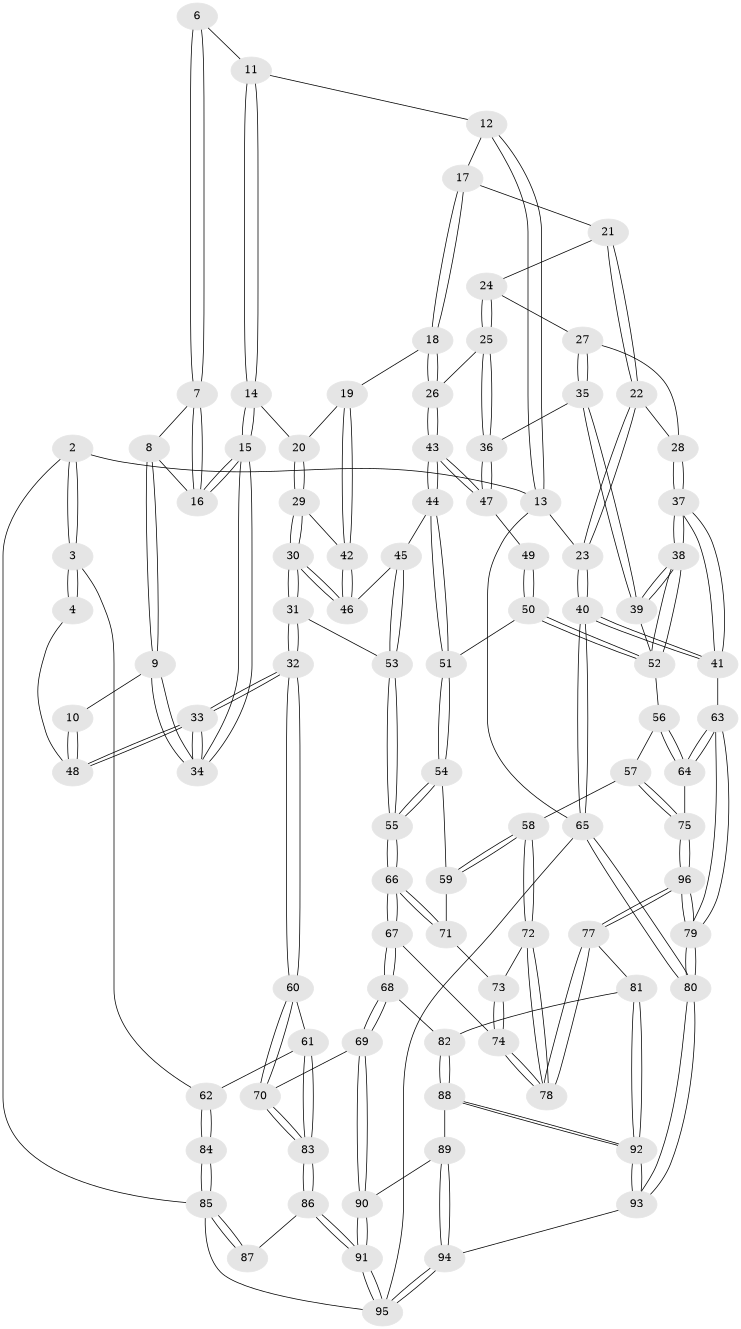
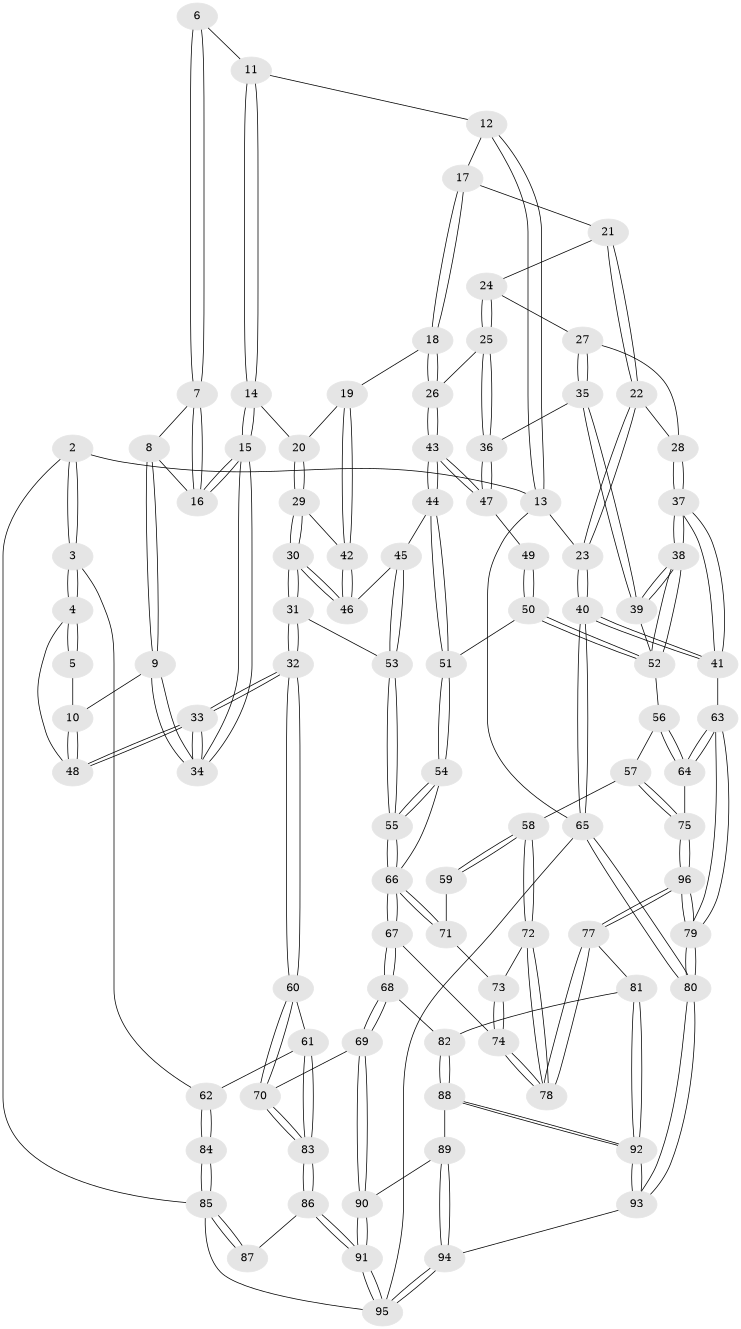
none -> (73, 664)
(445, 827) -> (424, 829)
